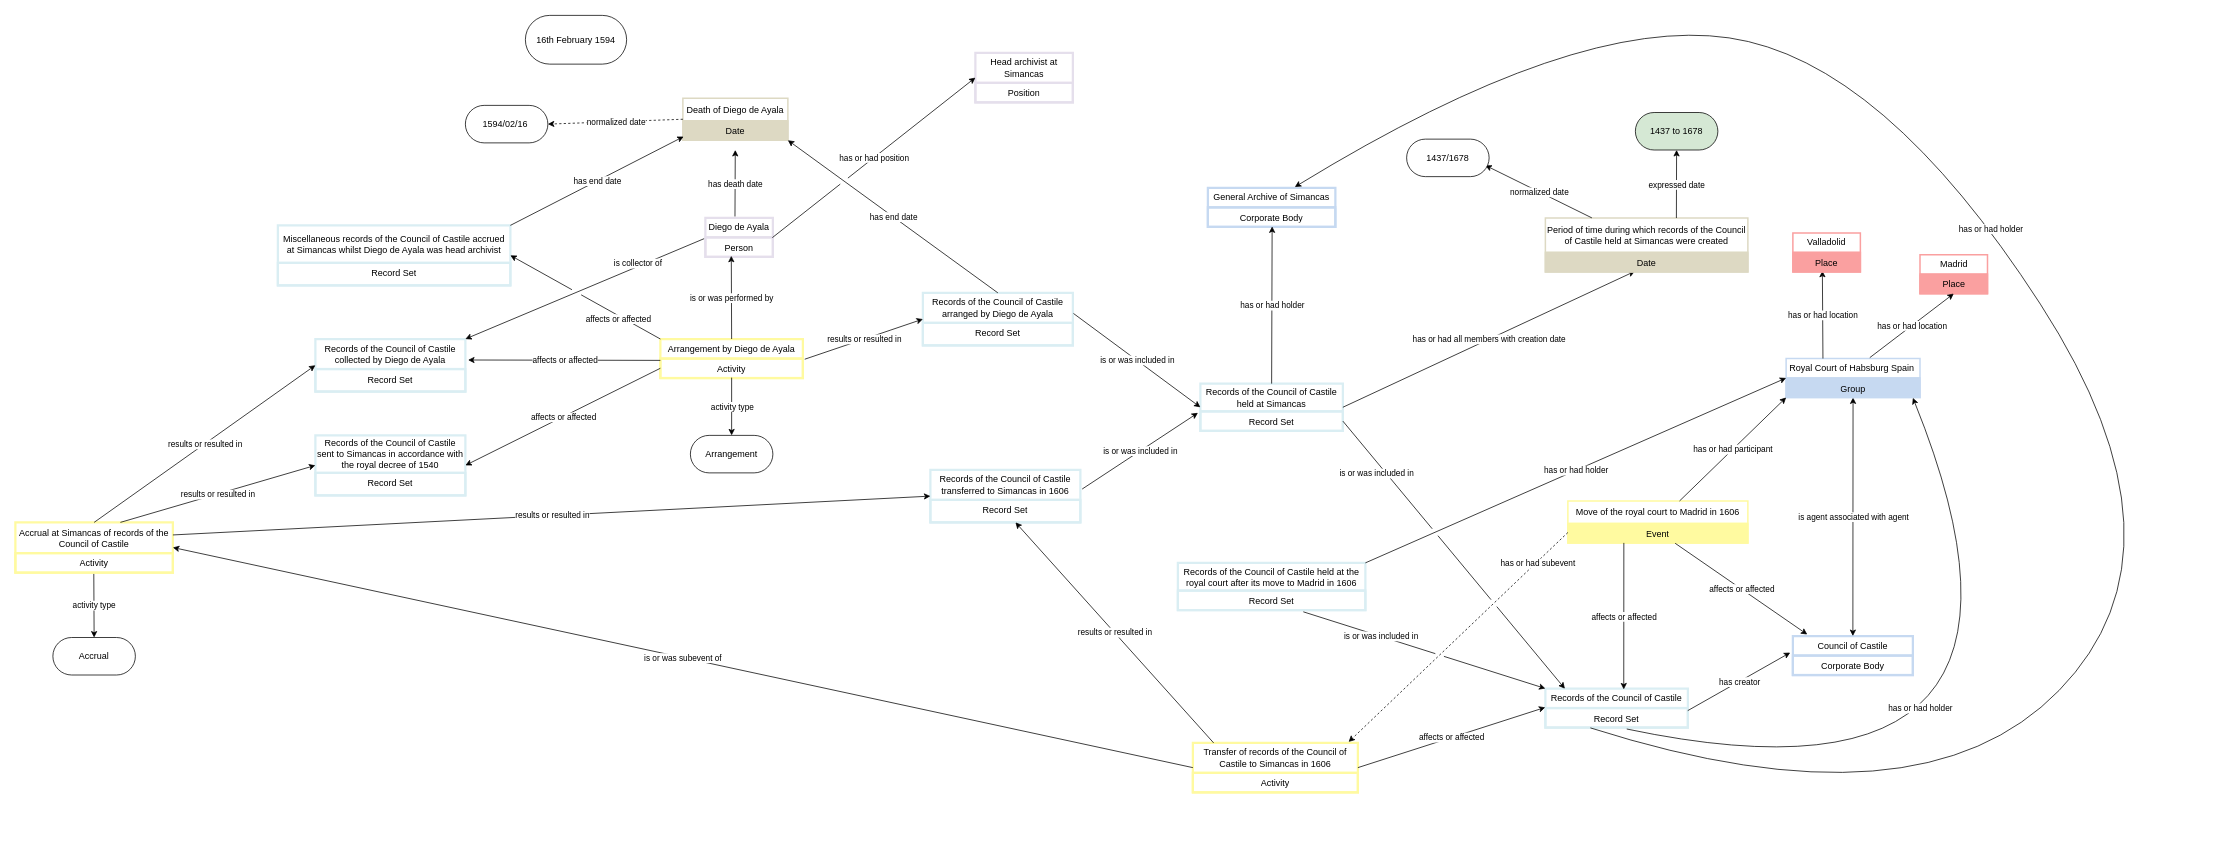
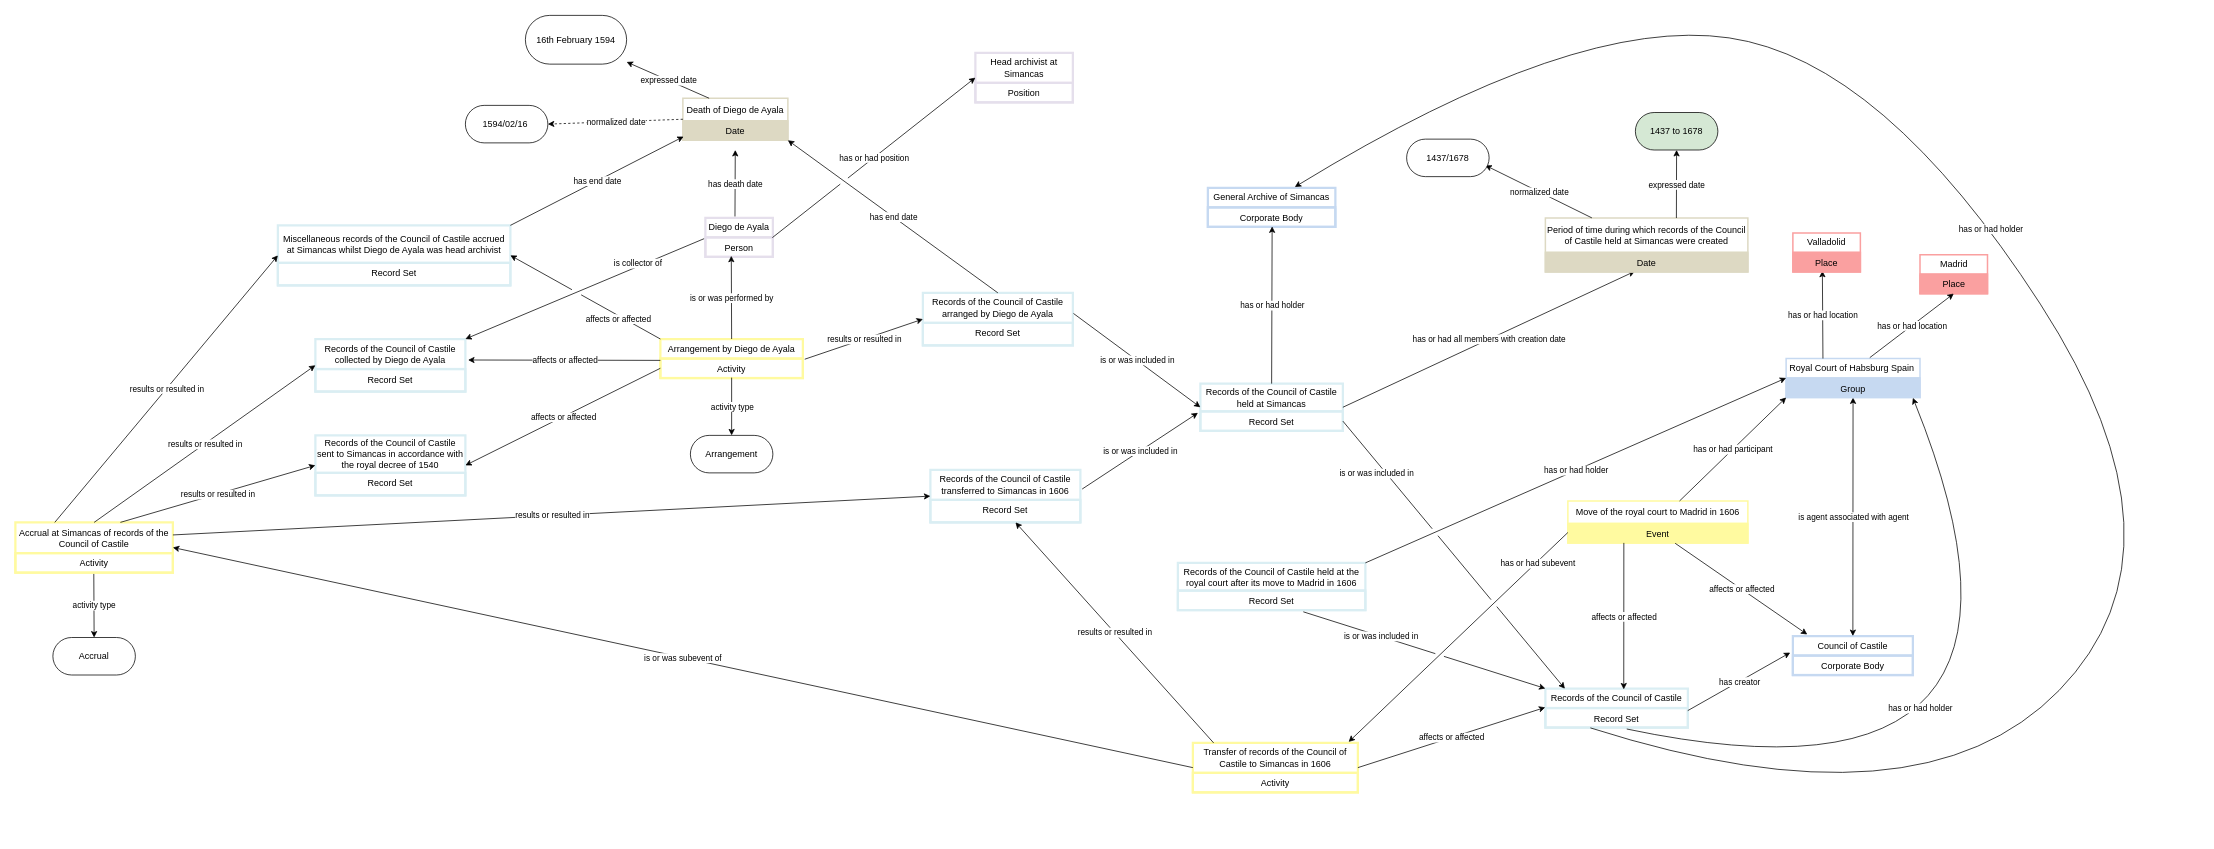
none -> (668, 80)
none -> (166, 389)
(1442, 653) -> (1442, 653)
